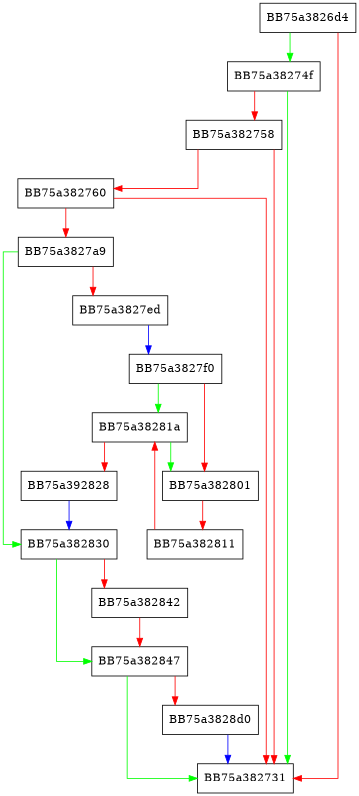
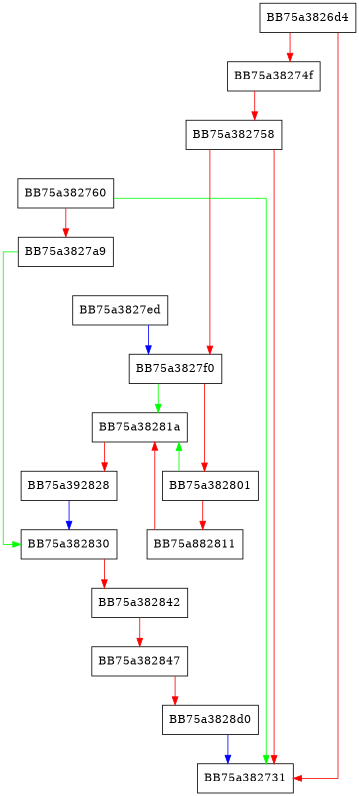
(290, 43) -> (290, 43)
(179, 188) -> (210, 248)
(93, 277) -> none
(266, 401) -> (266, 401)
(288, 423) -> none
(171, 452) -> (179, 461)
(195, 544) -> (195, 544)
(56, 624) -> none
(127, 758) -> none
